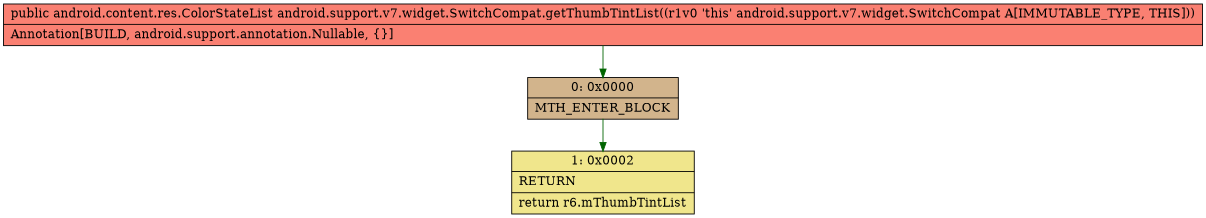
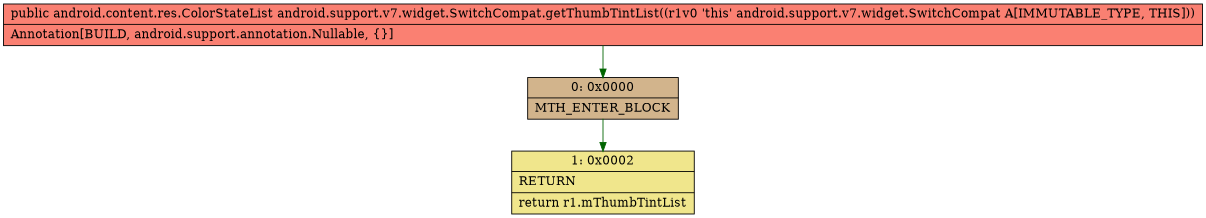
(603, 203) -> (603, 203)
